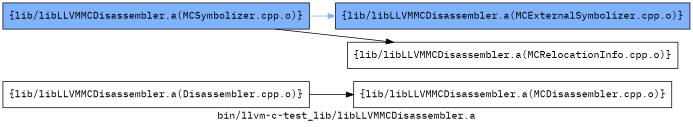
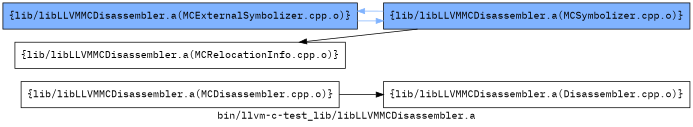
none -> (367, 21)
(328, 95) -> (358, 95)
